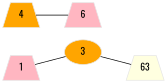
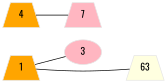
(83, 15) -> (83, 15)
(83, 52) -> (83, 52)
(116, 60) -> (83, 71)
(21, 68) -> (21, 68)
